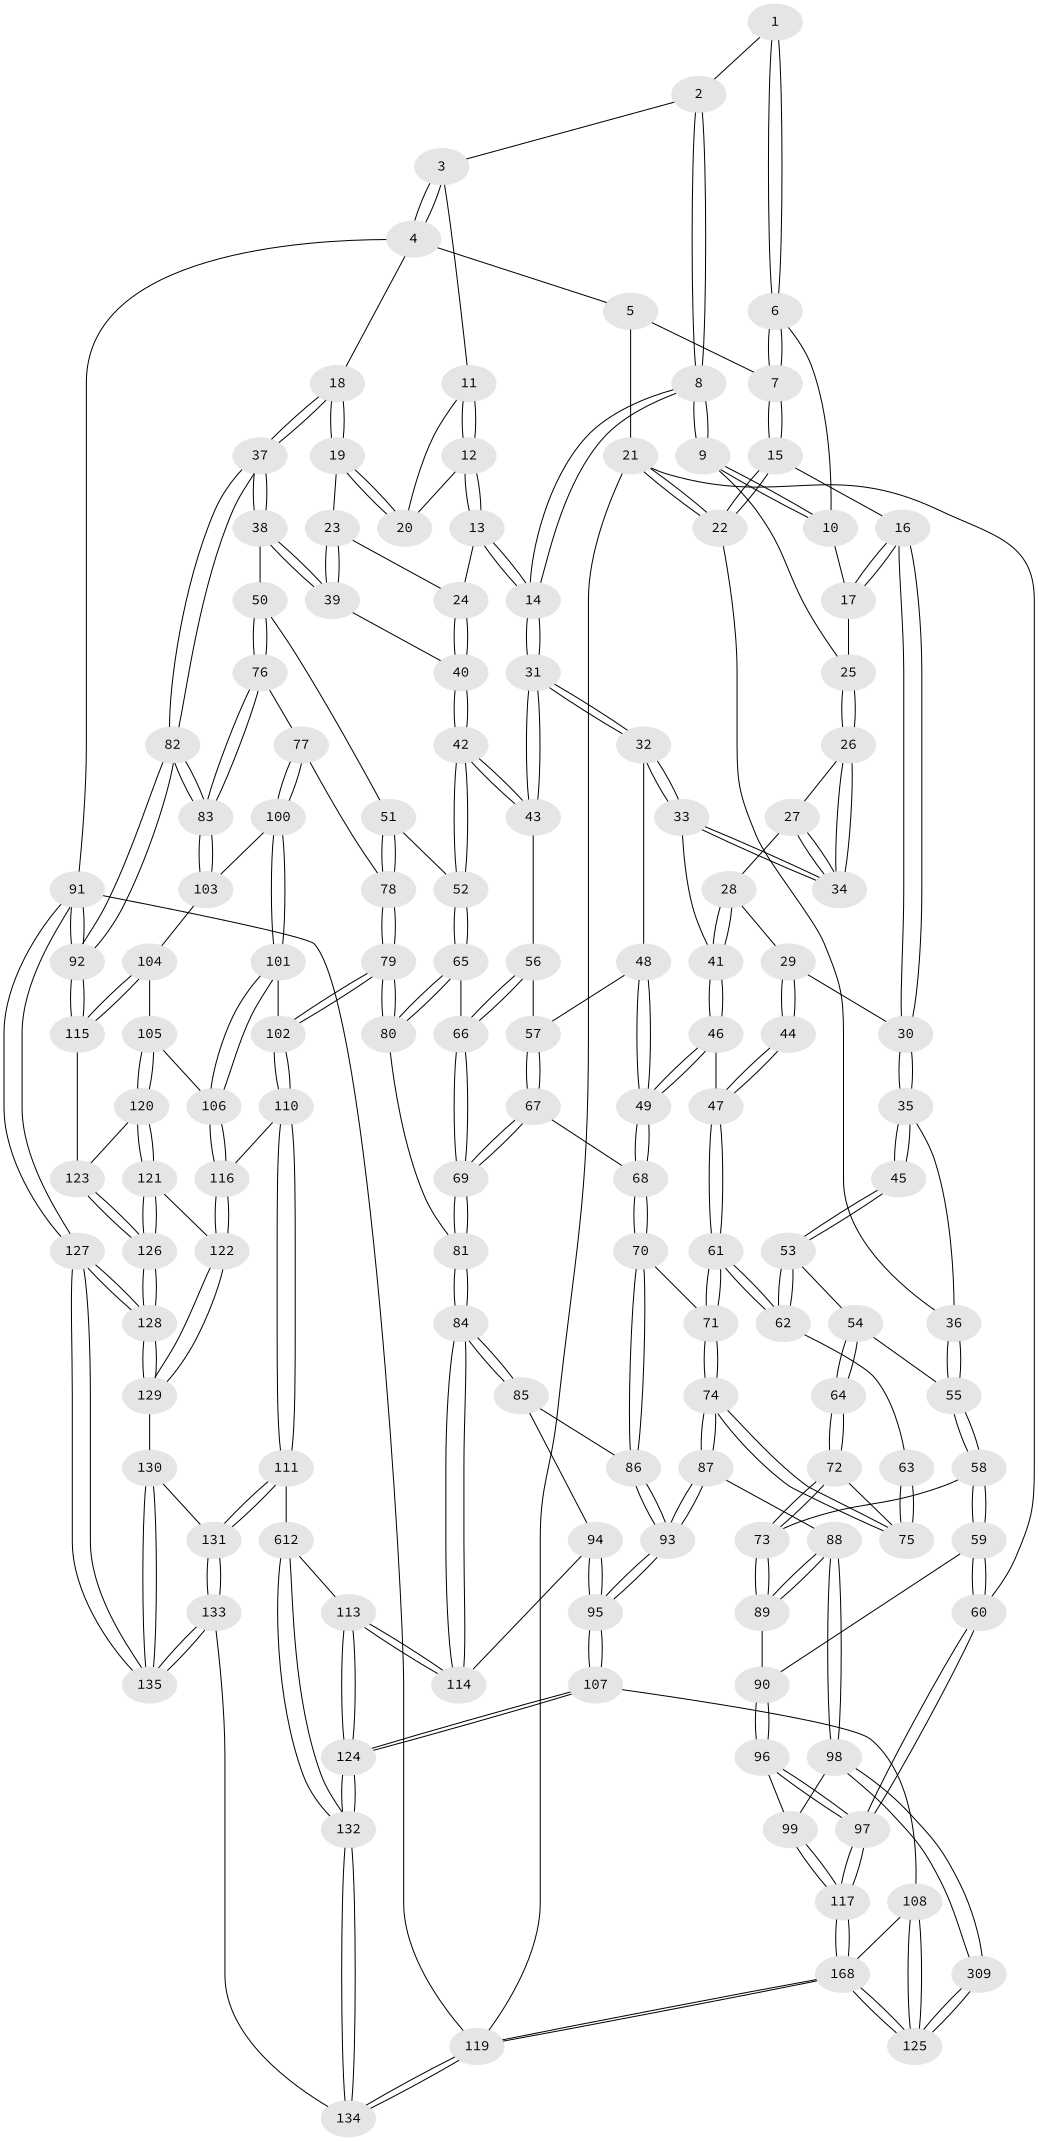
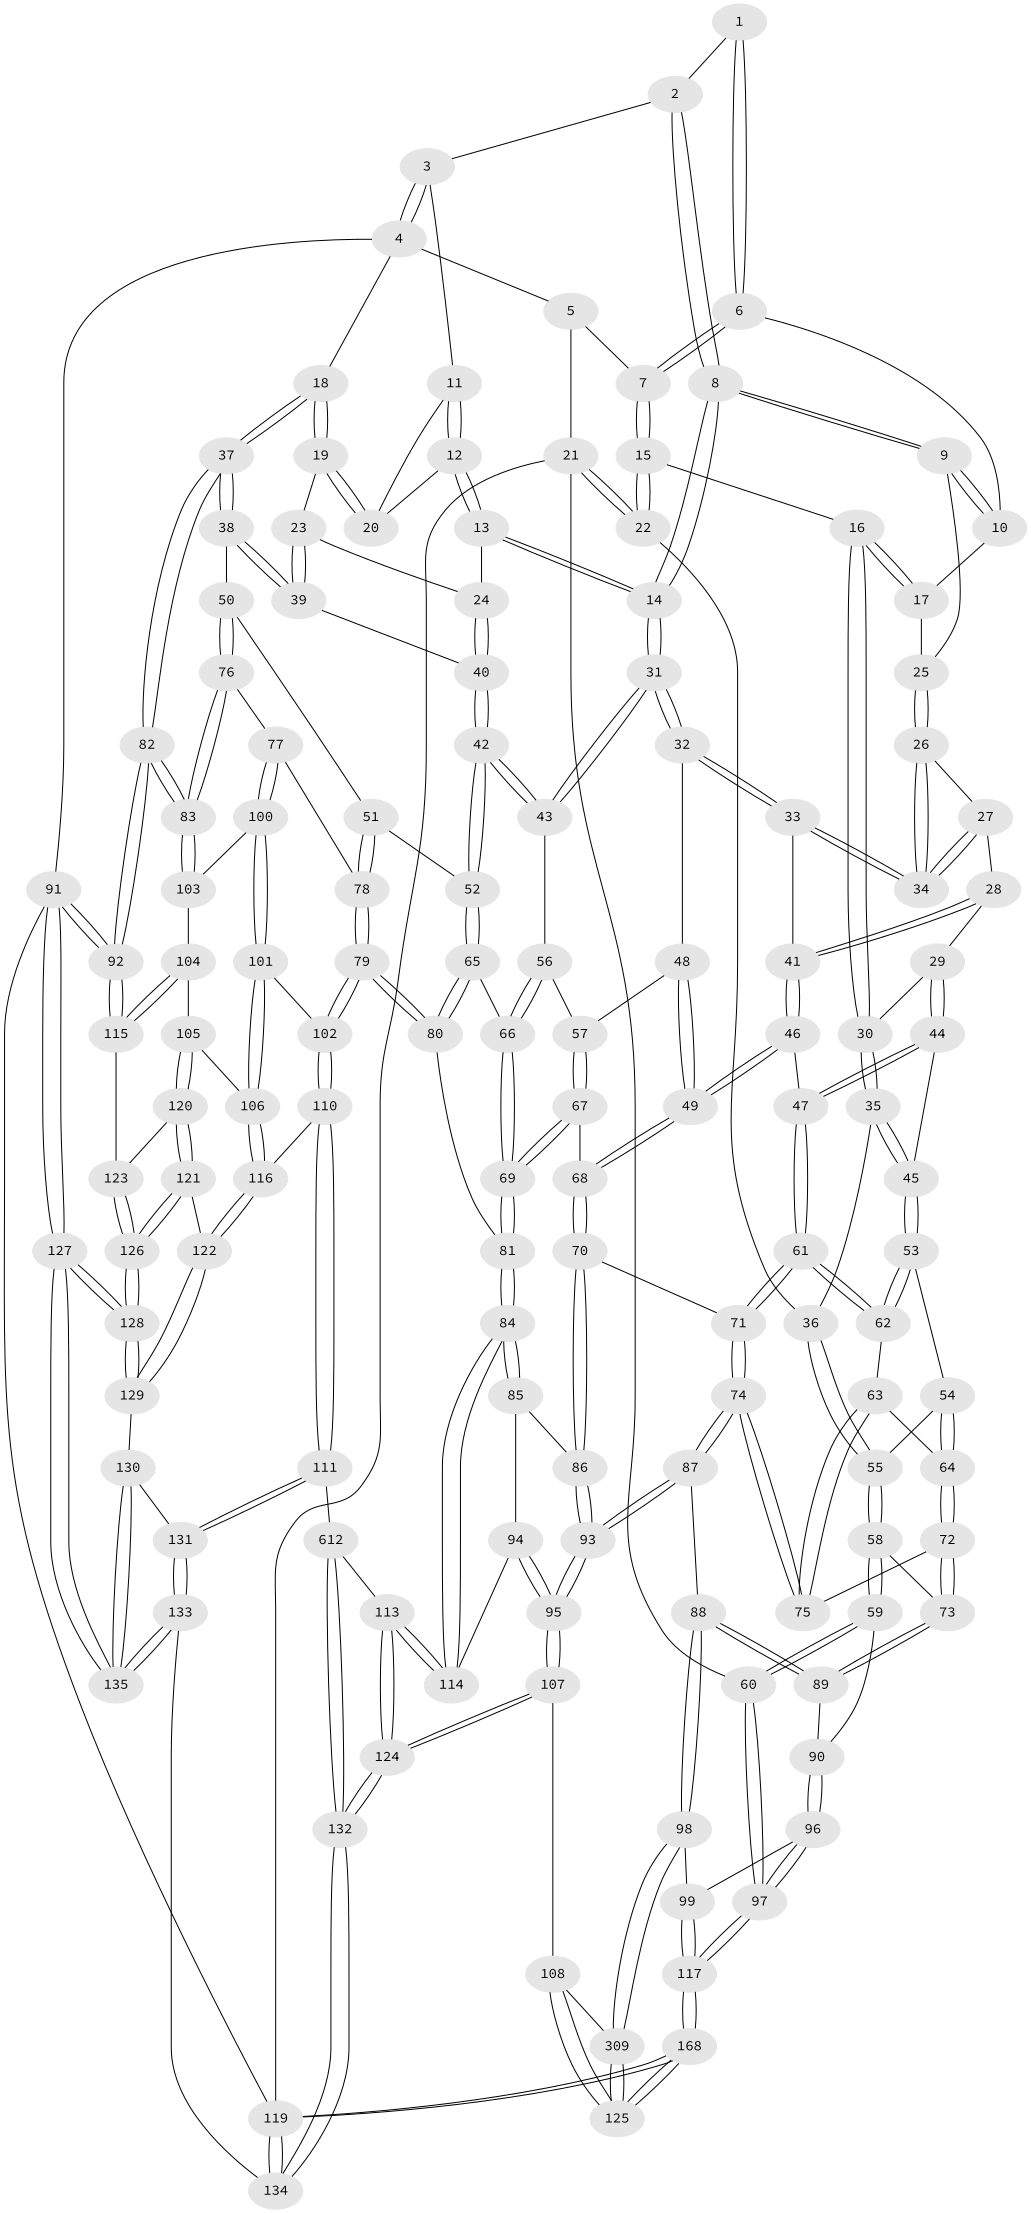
none -> (924, 1107)
none -> (907, 1428)
(879, 1938) -> (585, 2010)
